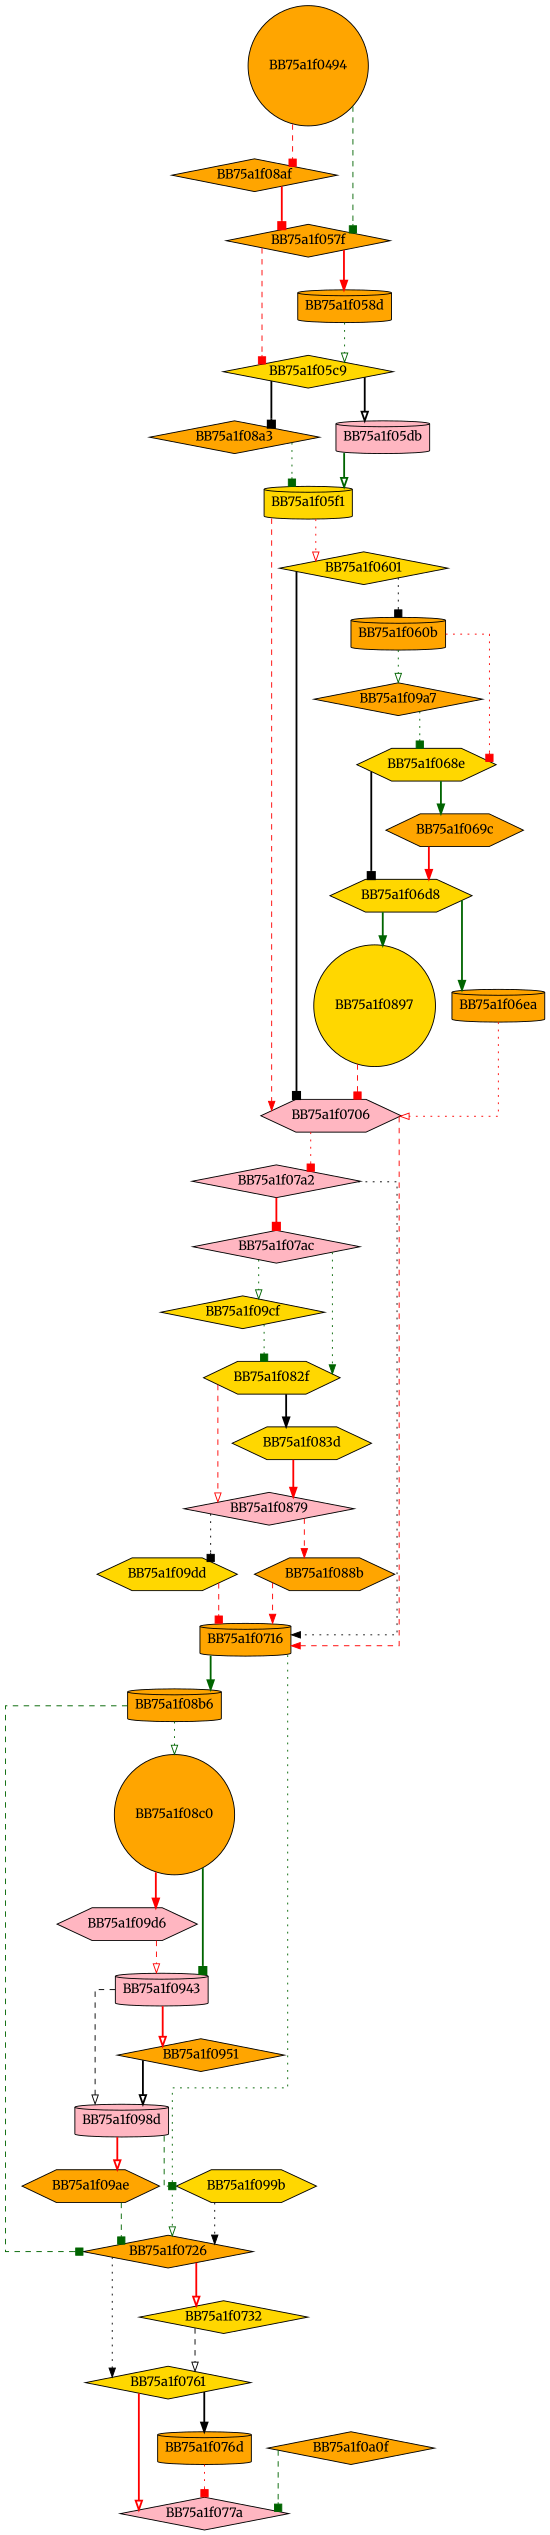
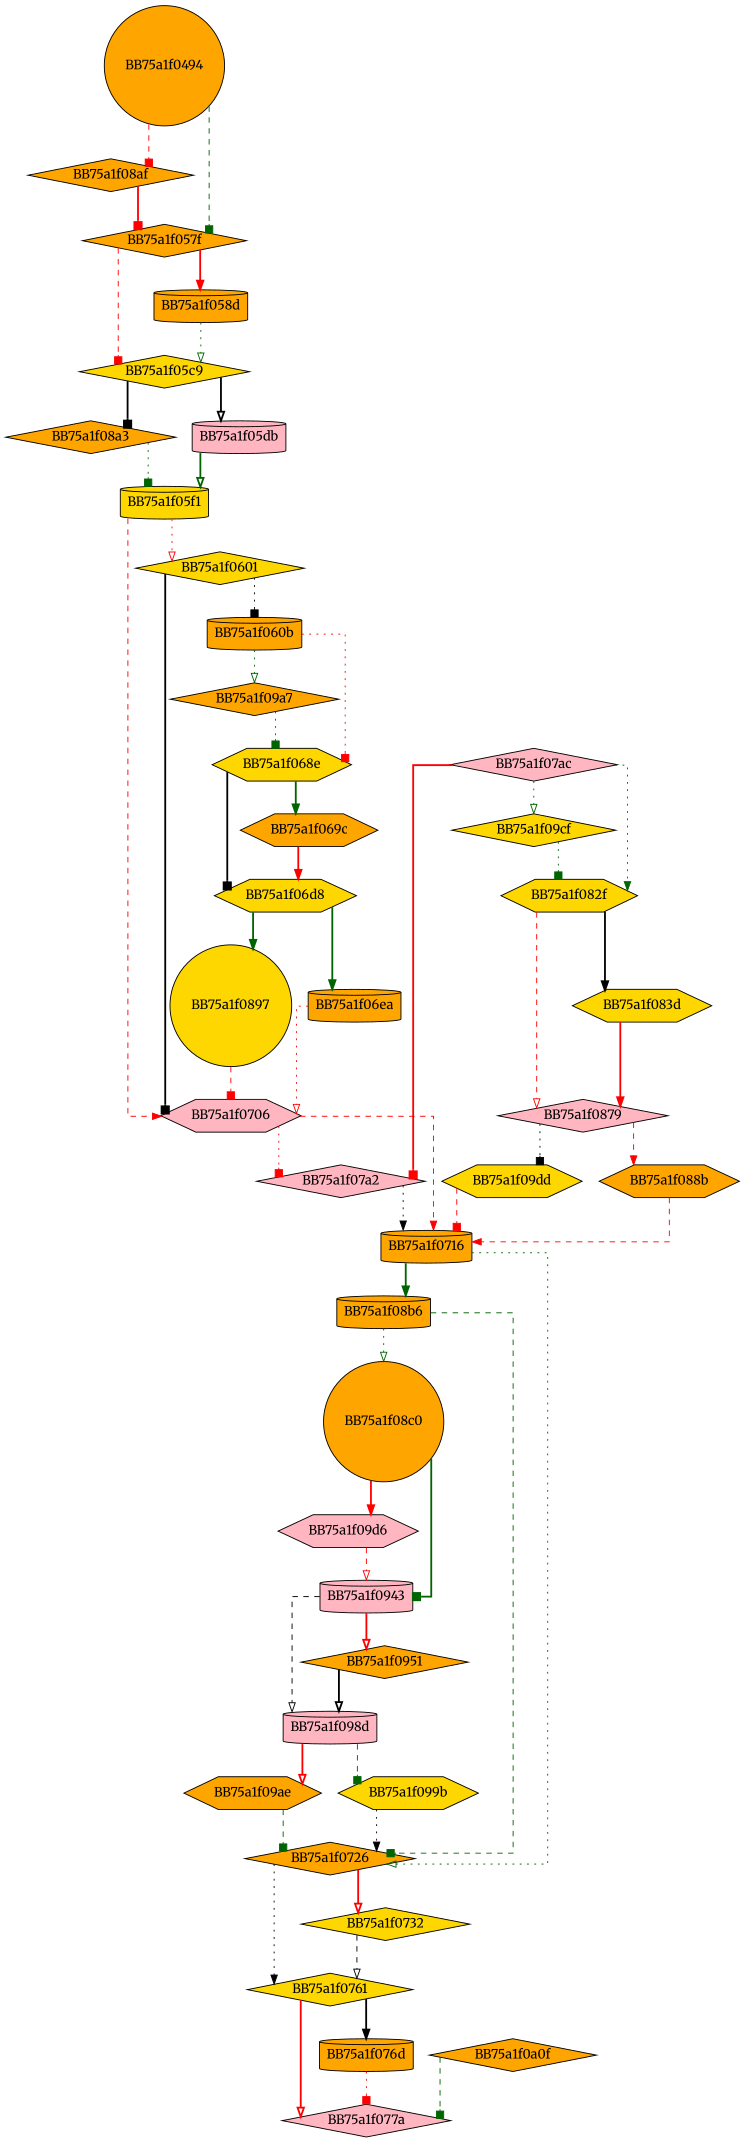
(276, 1209) -> (413, 948)
